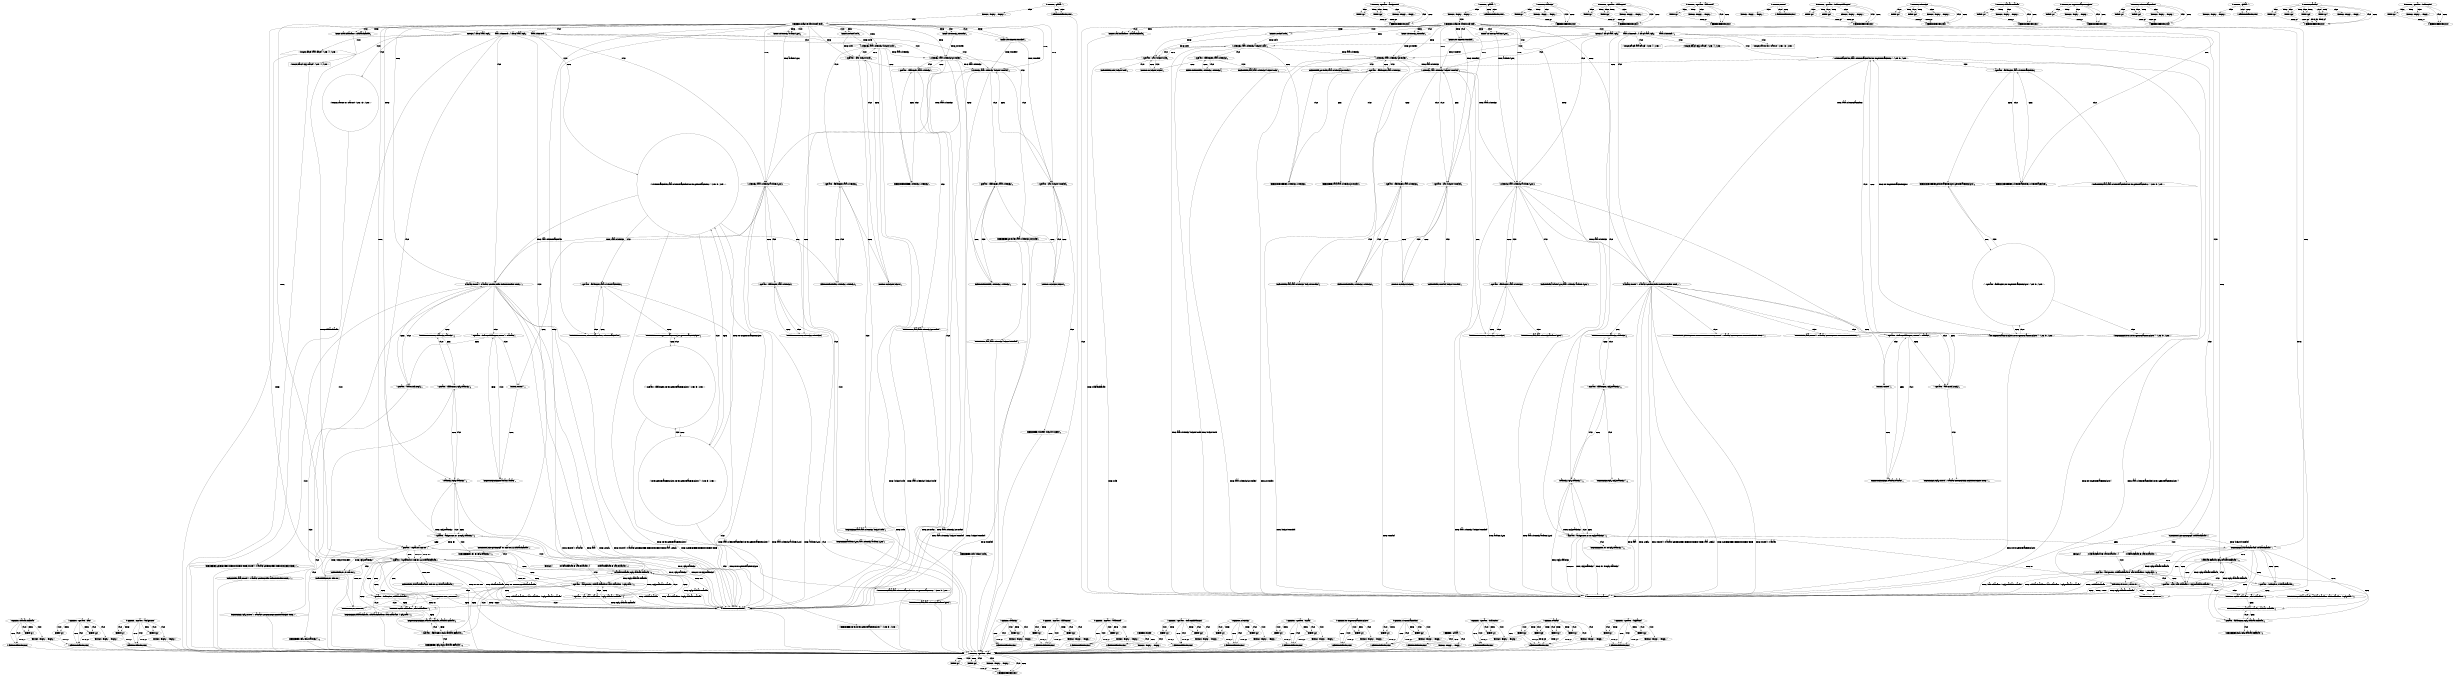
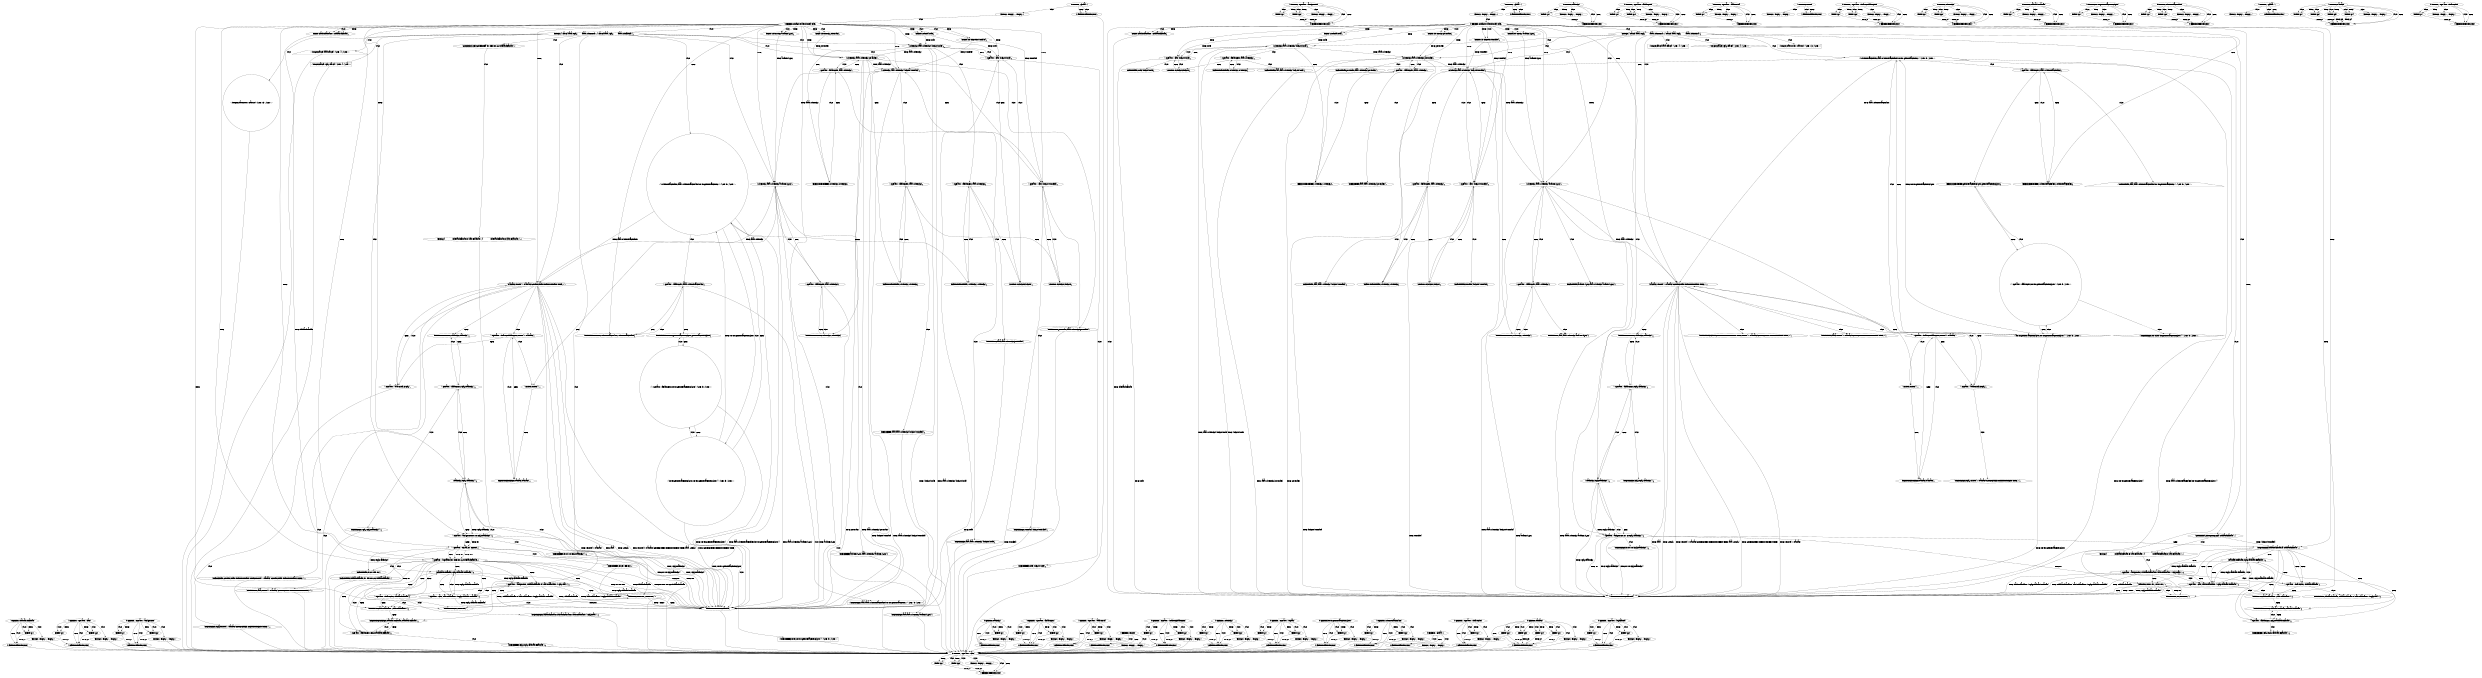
(476, 558) -> none
(341, 560) -> (535, 554)
(426, 572) -> (399, 566)
